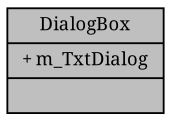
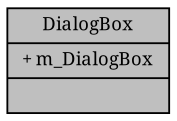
(86, 60) -> (88, 60)
